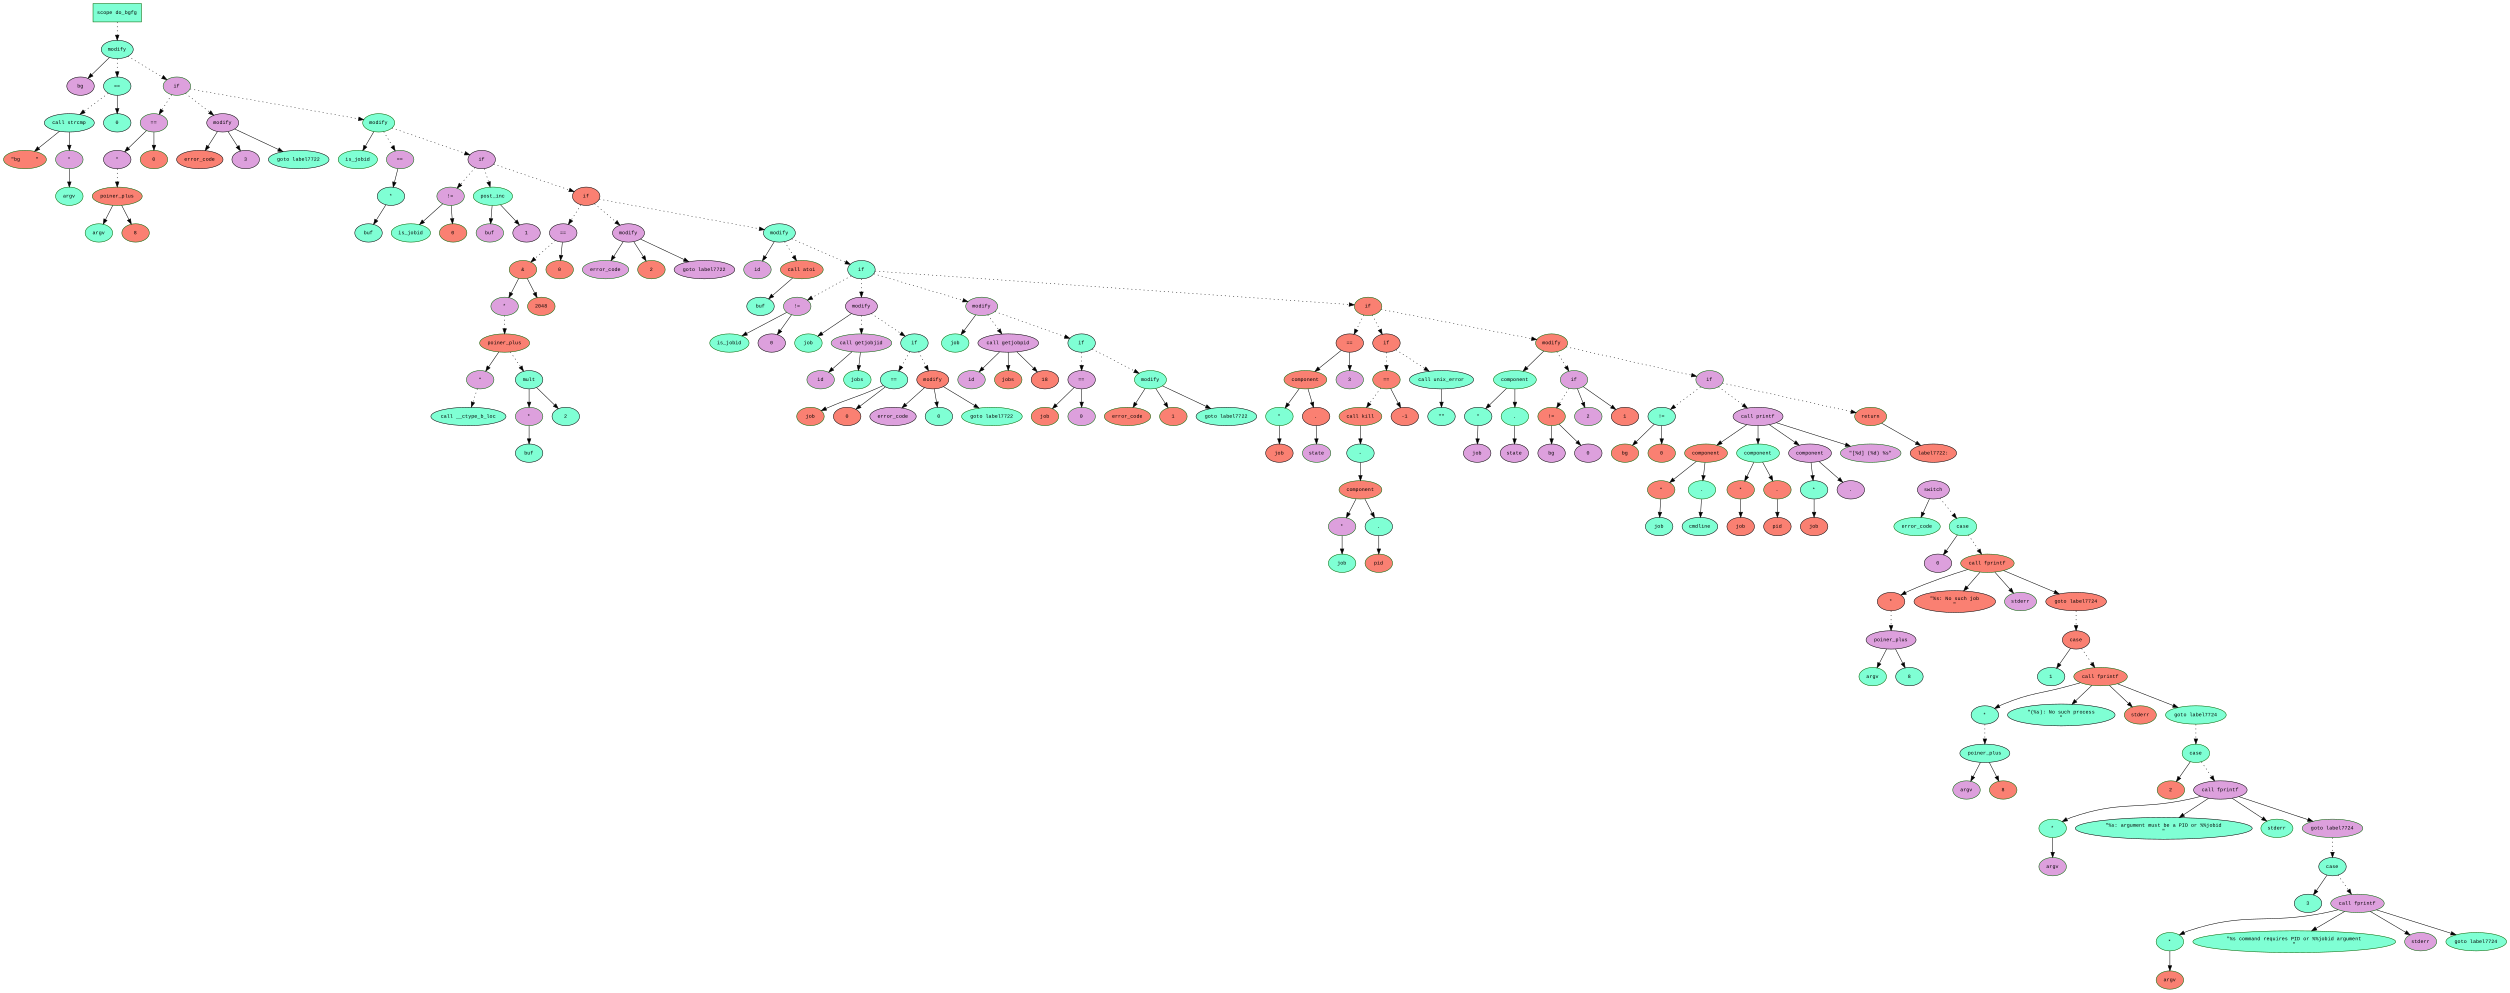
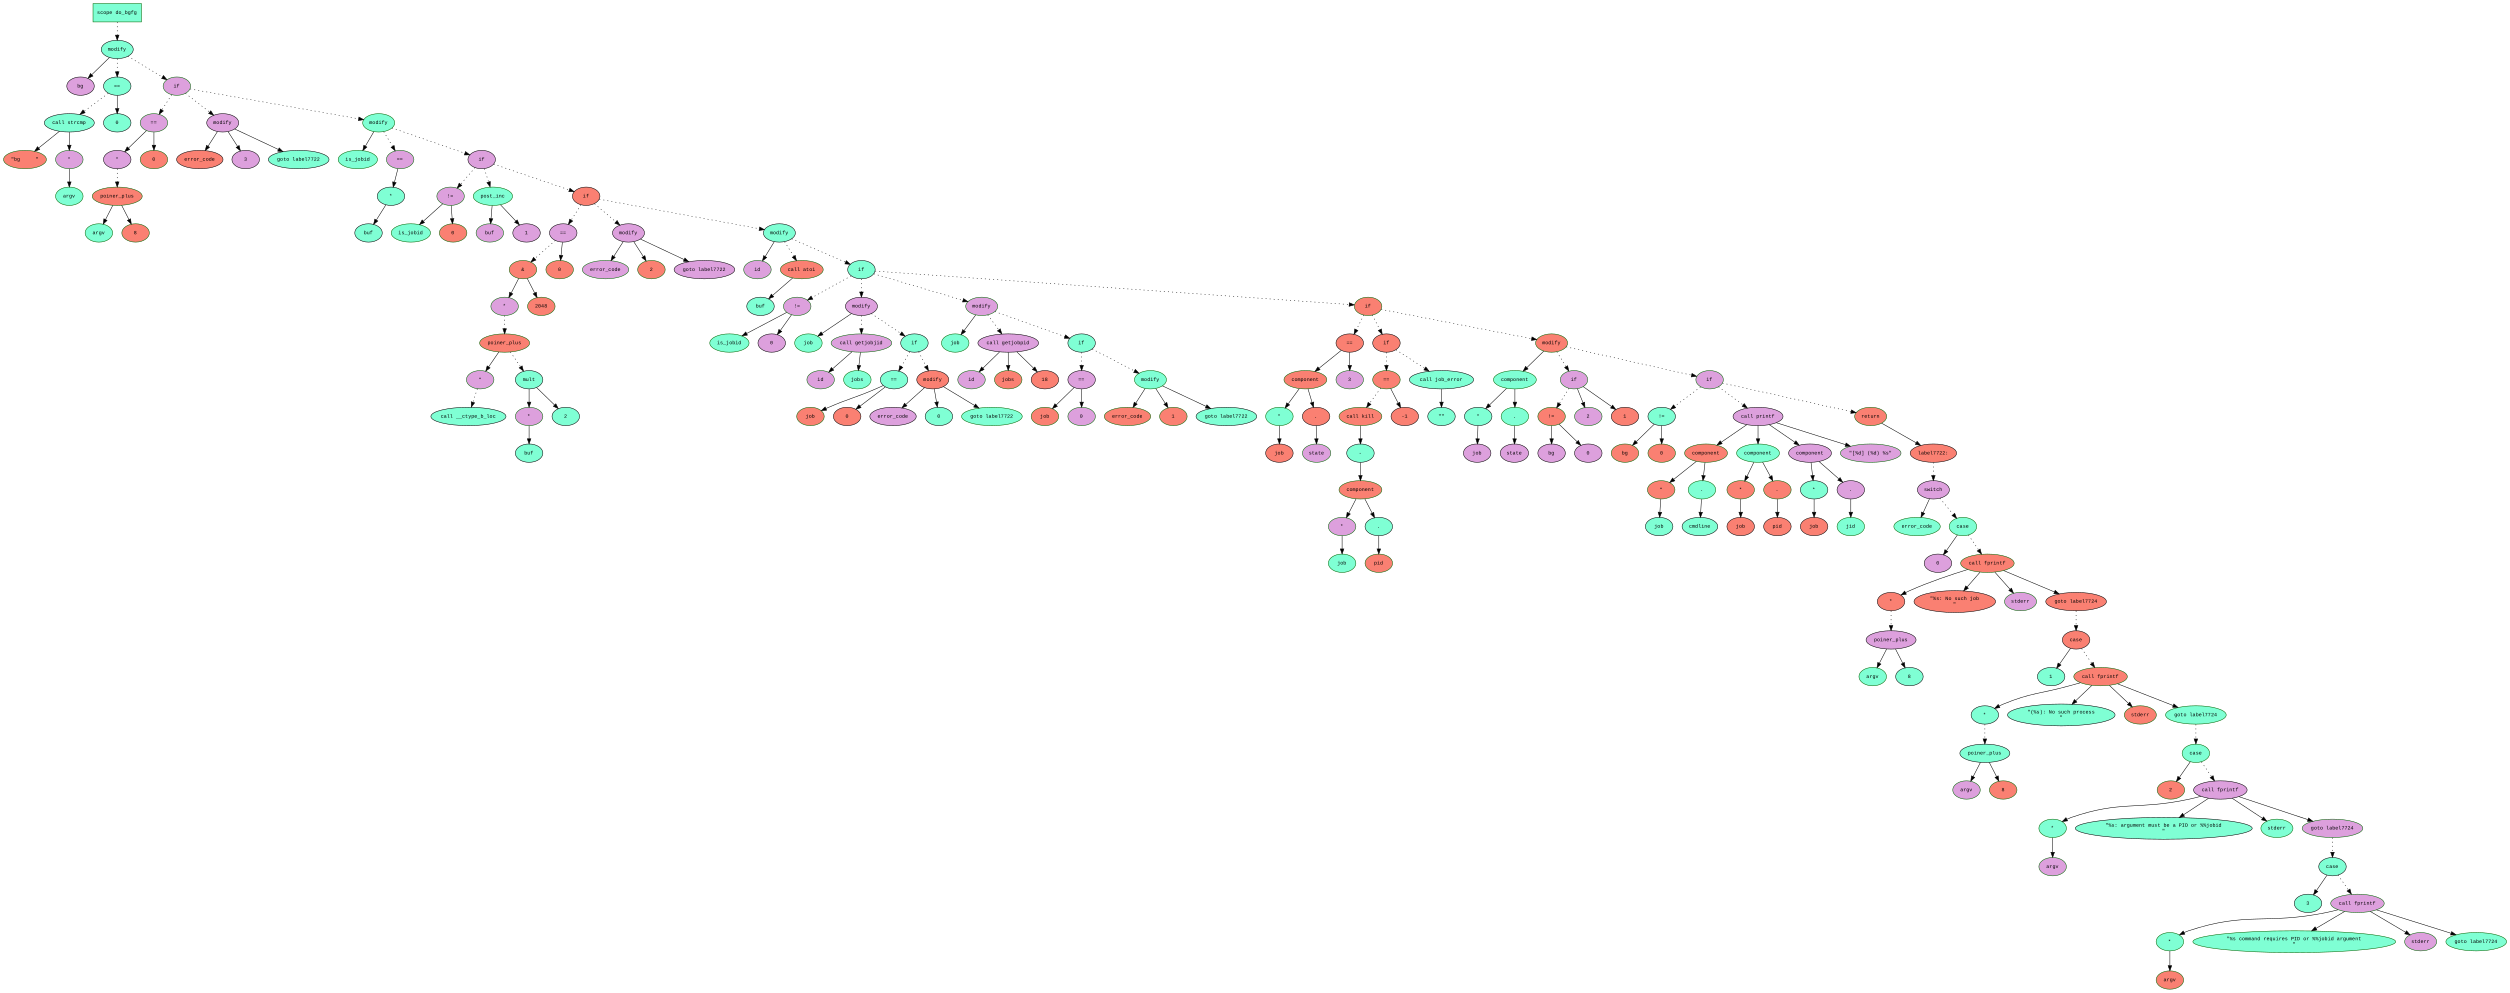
(1441, 380) -> (1441, 380)
none -> (1933, 469)
none -> (1851, 527)
